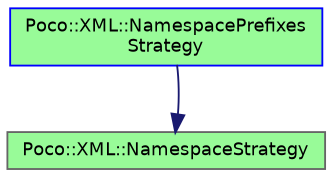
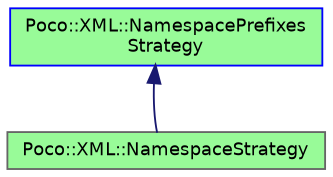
(179, 90) -> (154, 108)
